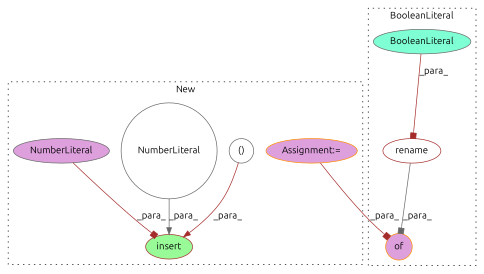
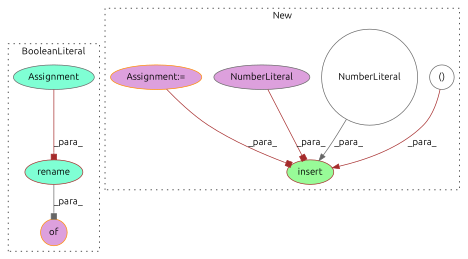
(422, 42) -> (54, 77)
(412, 151) -> (54, 172)
(350, 200) -> (221, 133)
